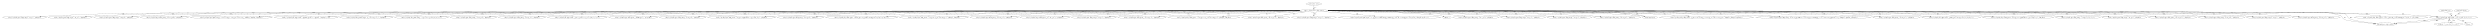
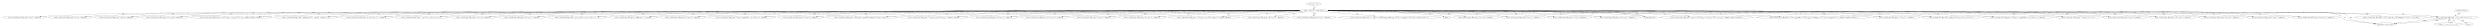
(2446, 11) -> none
